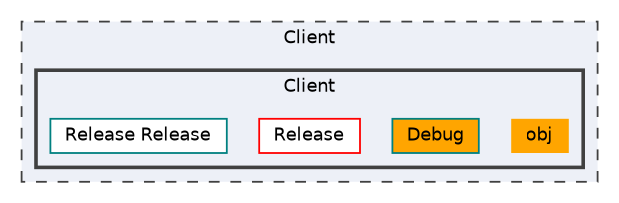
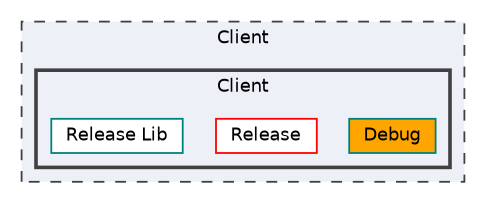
(139, 136) -> (117, 136)
(540, 136) -> none
